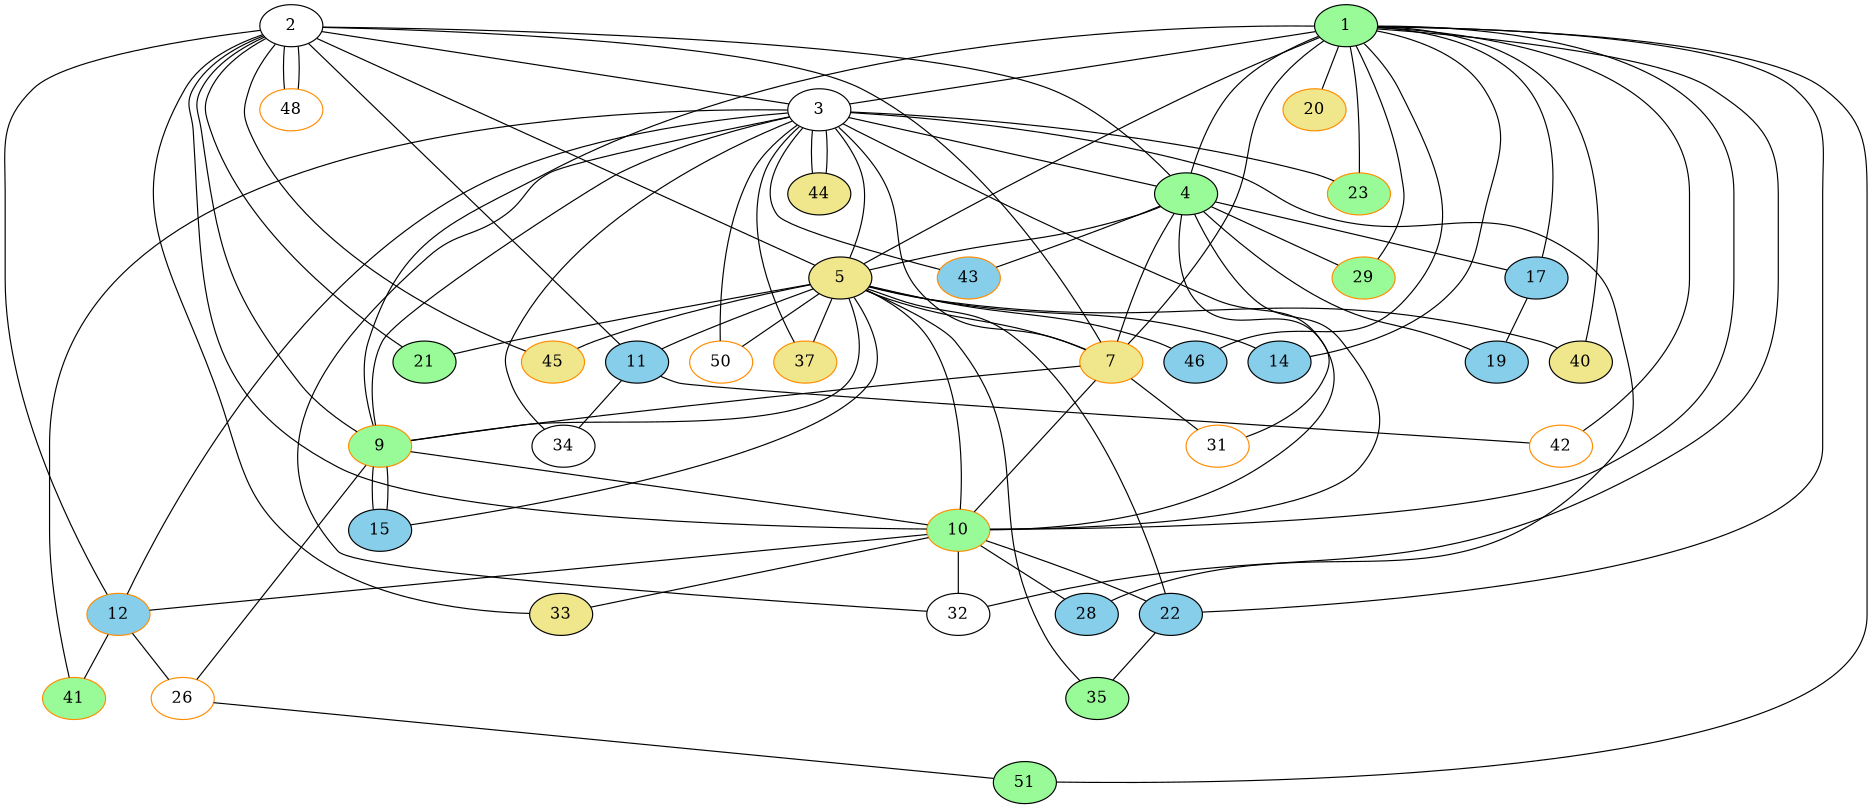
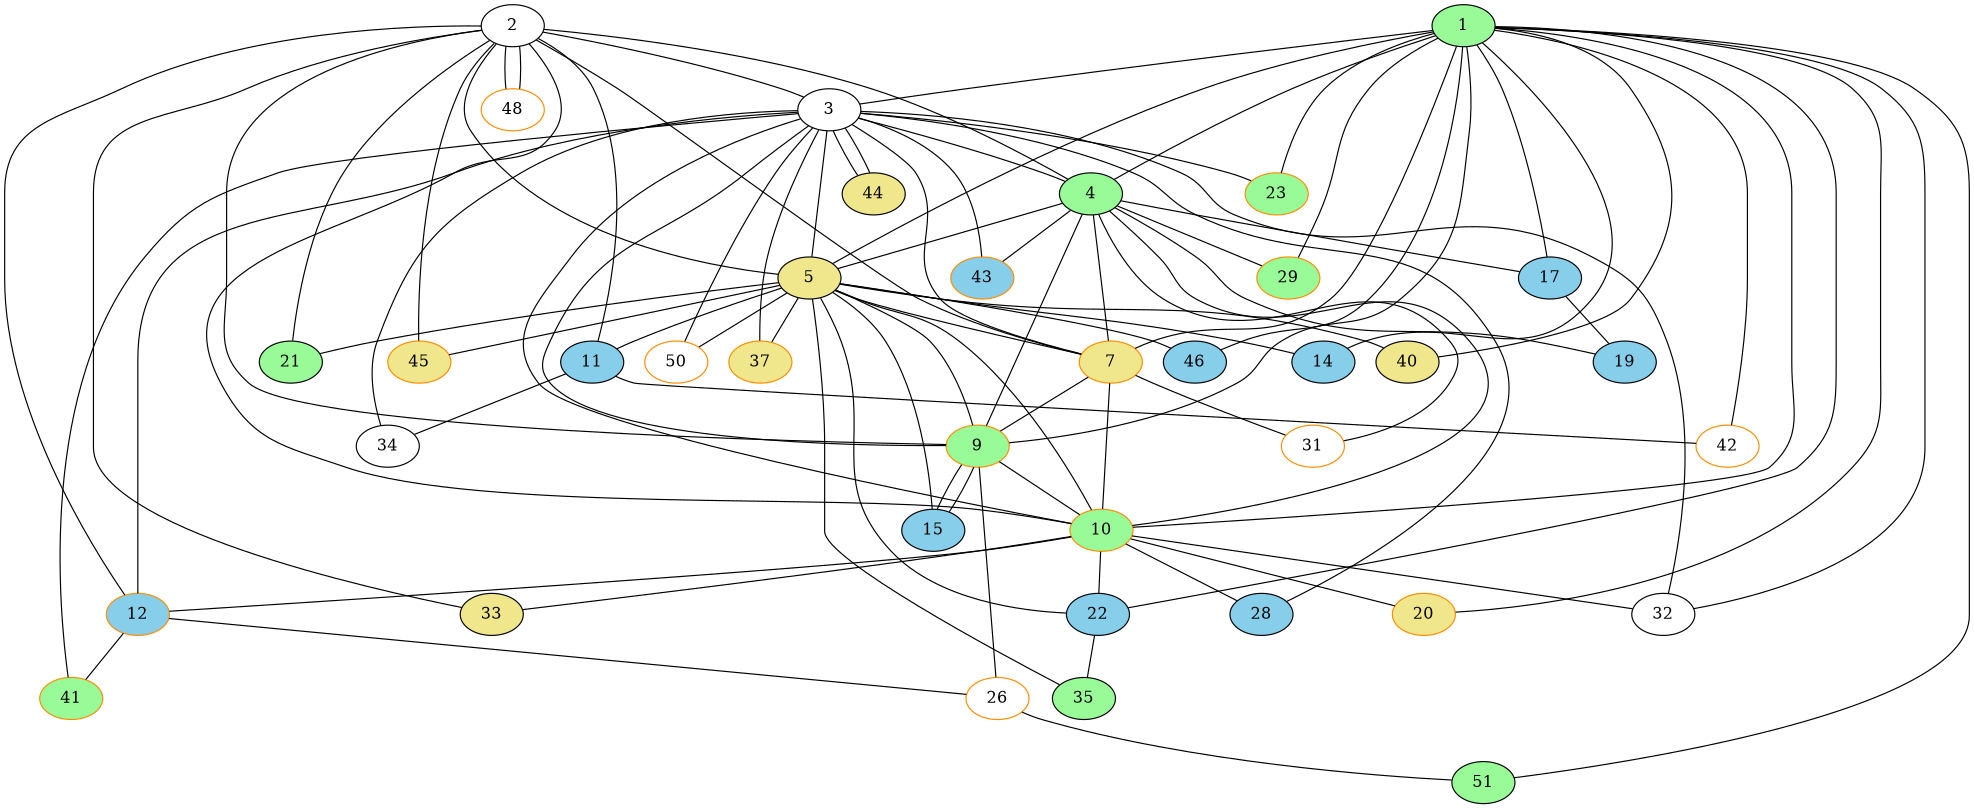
none -> (1032, 325)
none -> (1263, 572)
